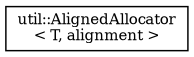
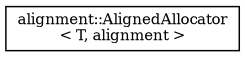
(97, 29) -> (123, 29)
